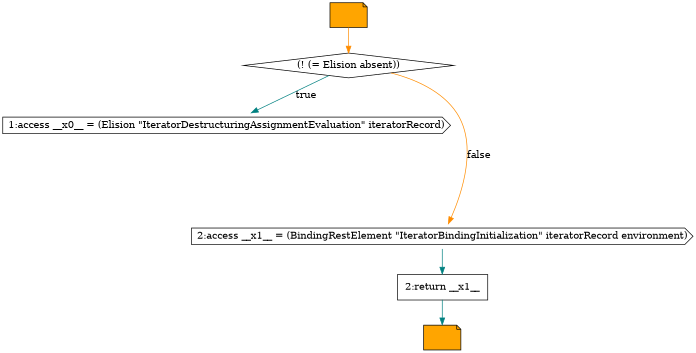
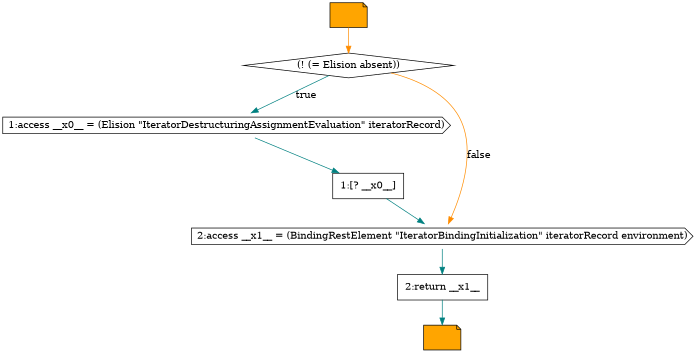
none -> (368, 186)
